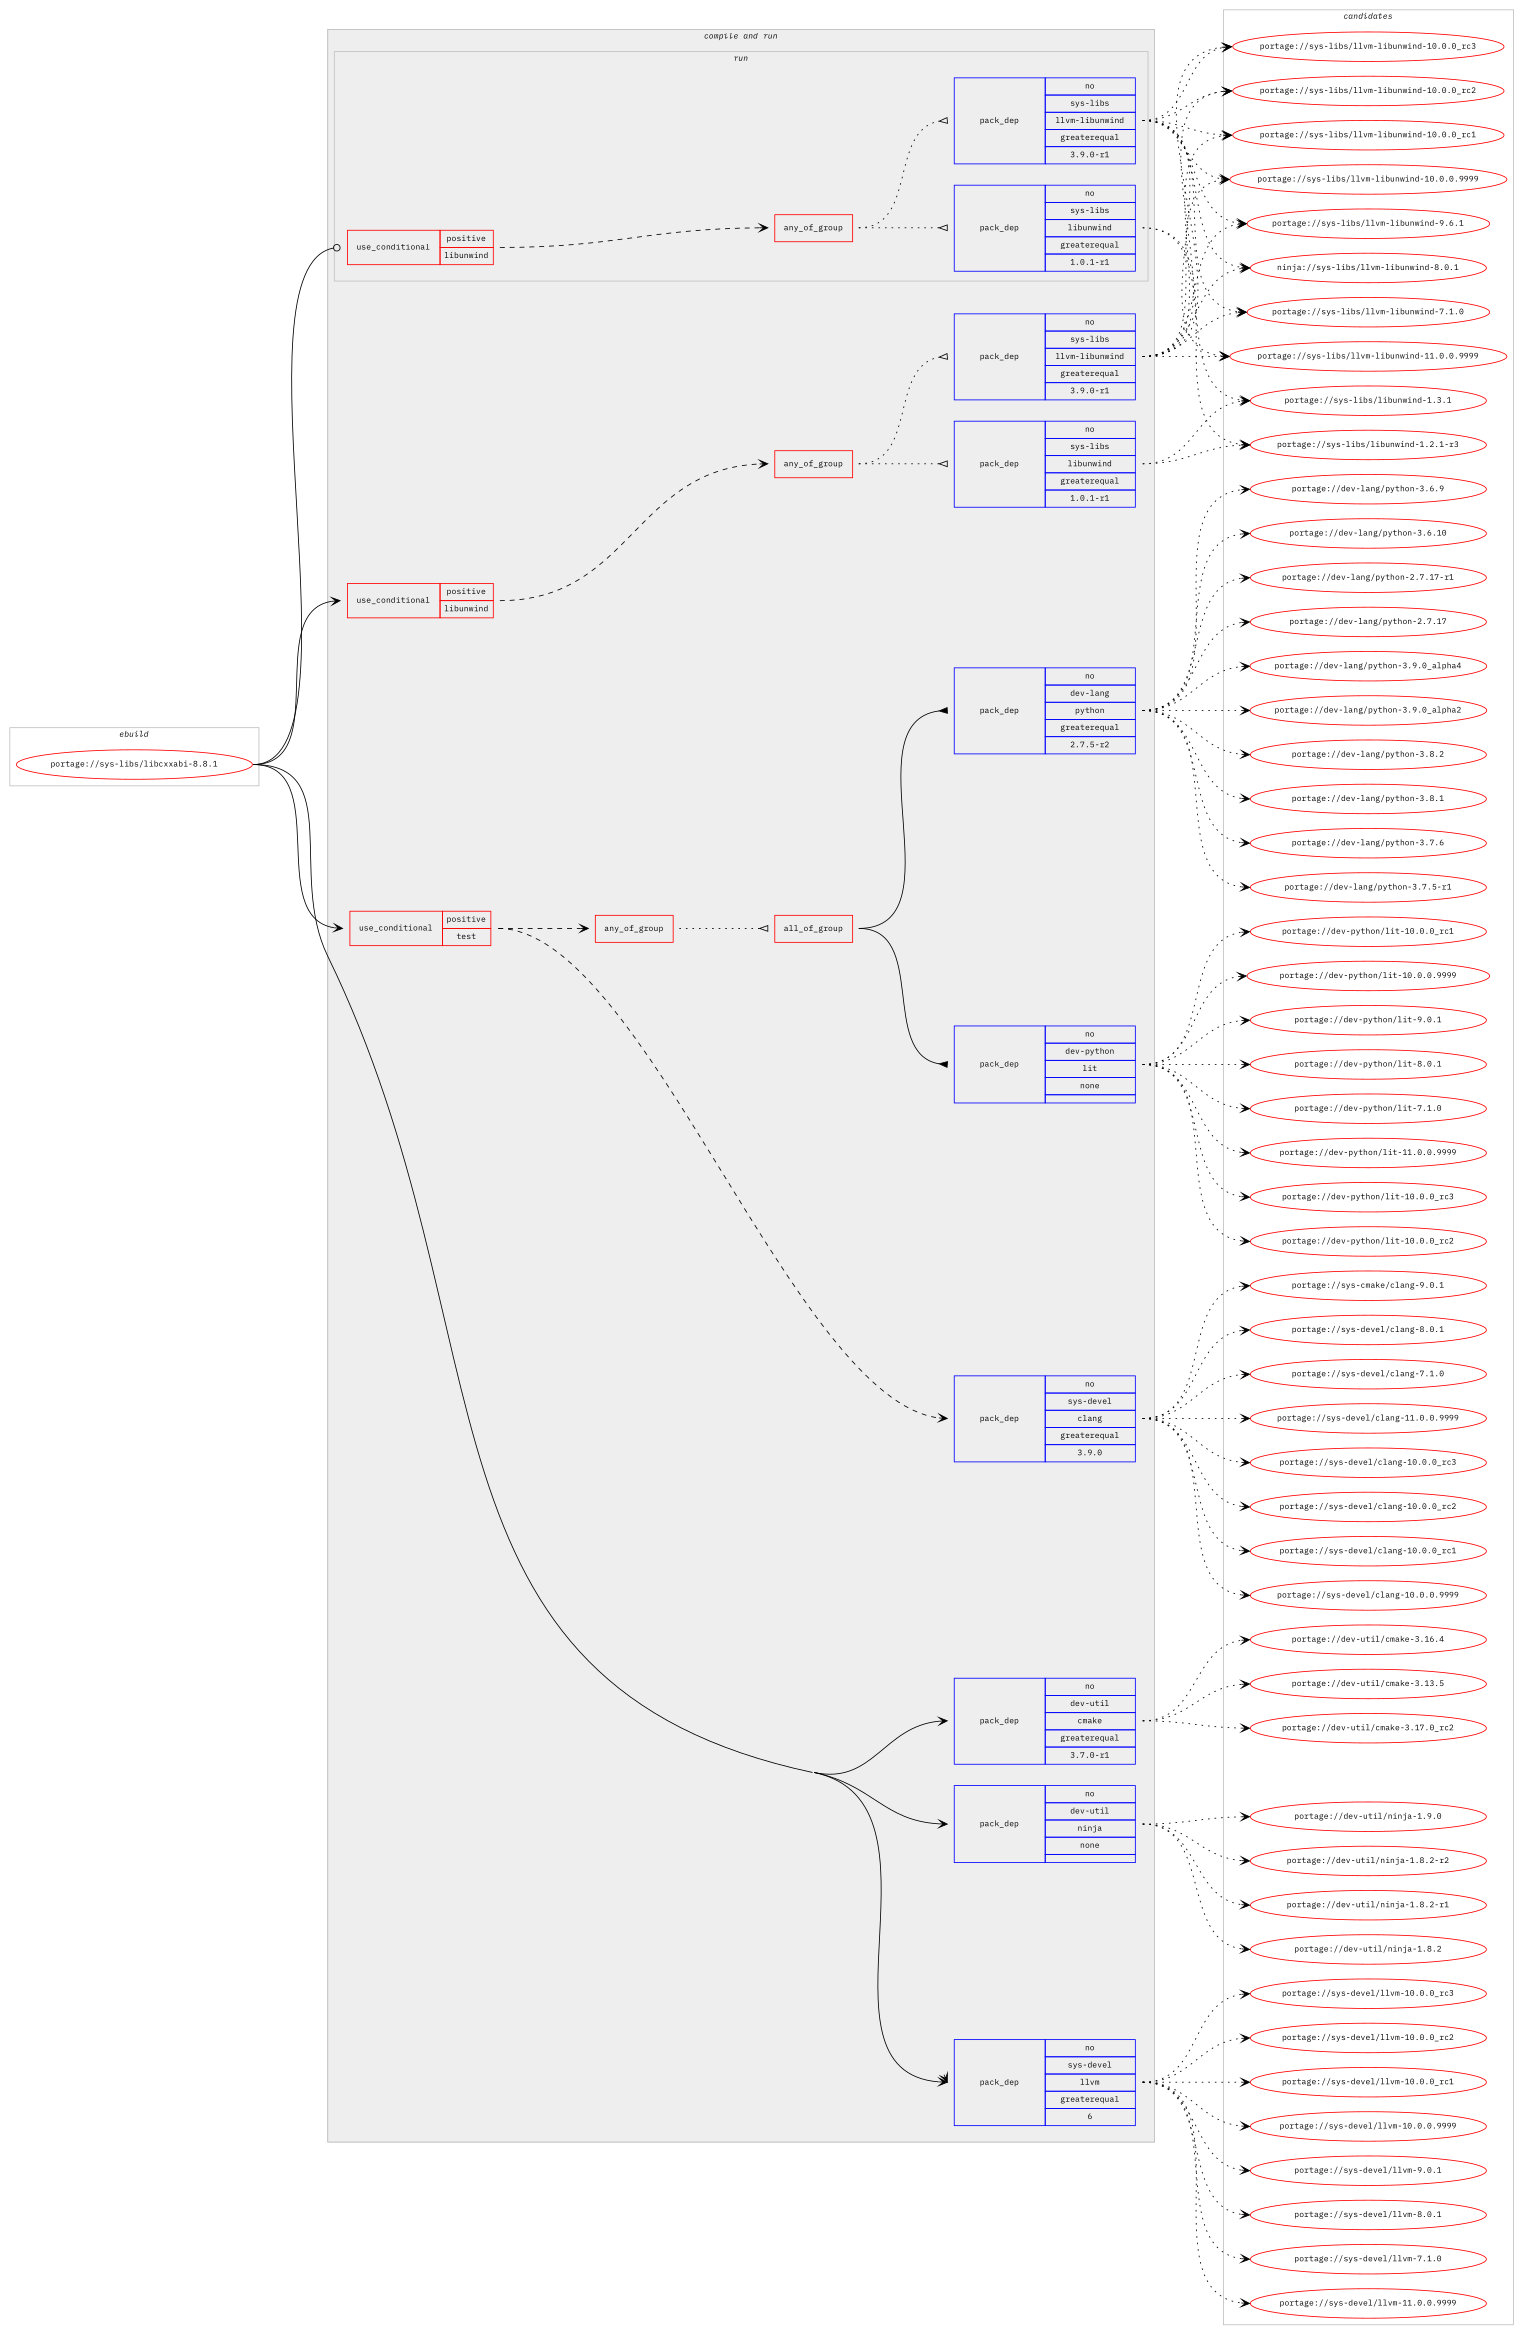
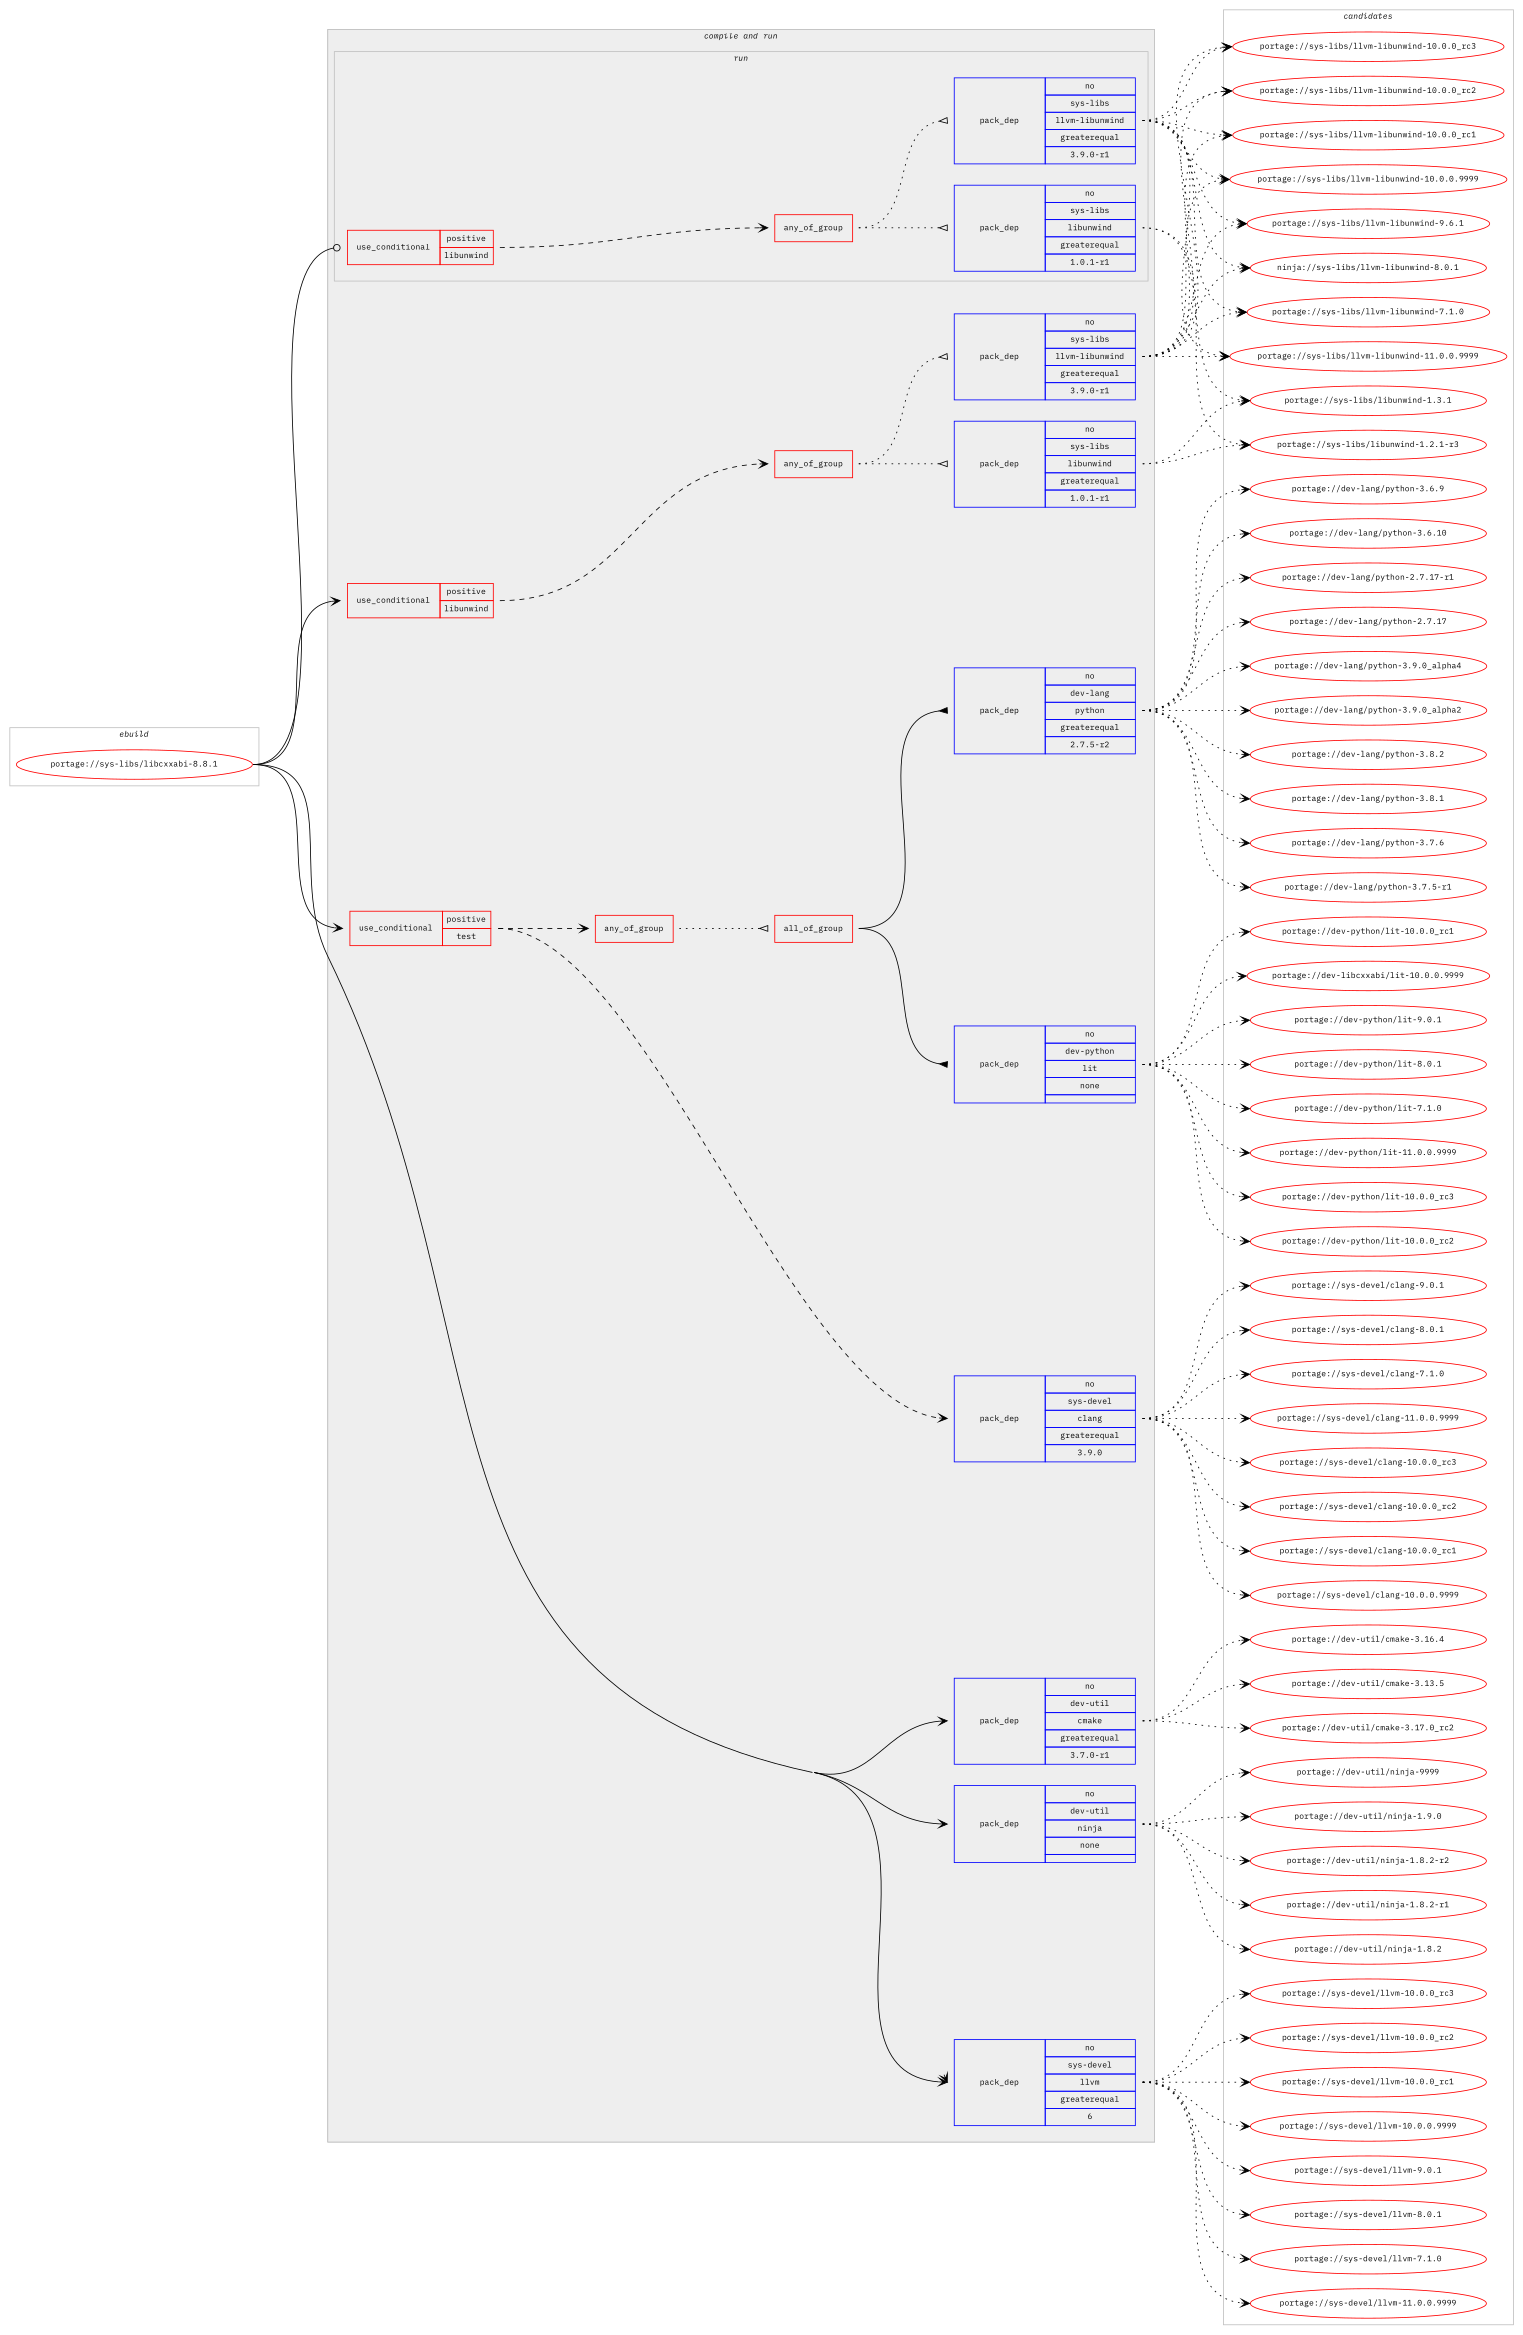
(1368, 976) -> (1368, 976)
(1368, 1286) -> (1368, 1286)
none -> (1368, 1772)
